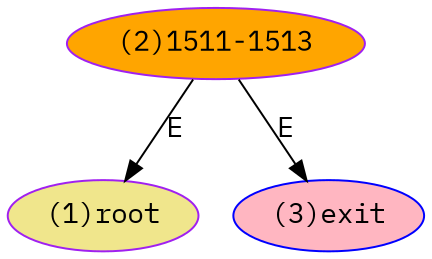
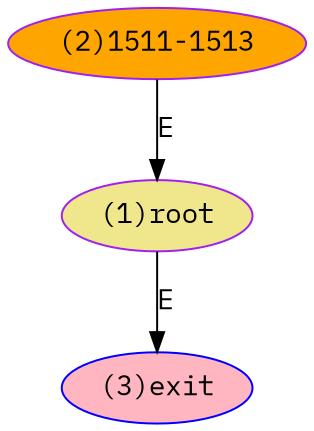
(267, 122) -> (157, 292)
